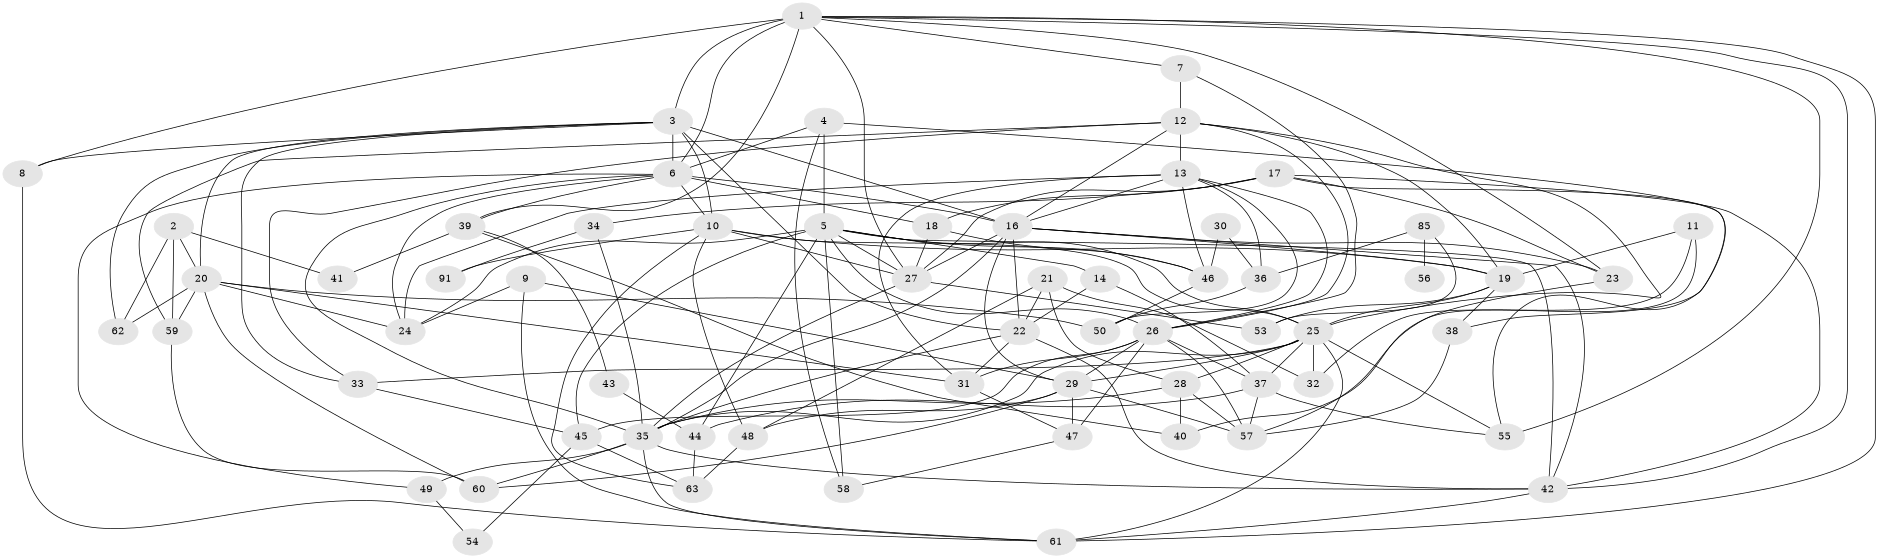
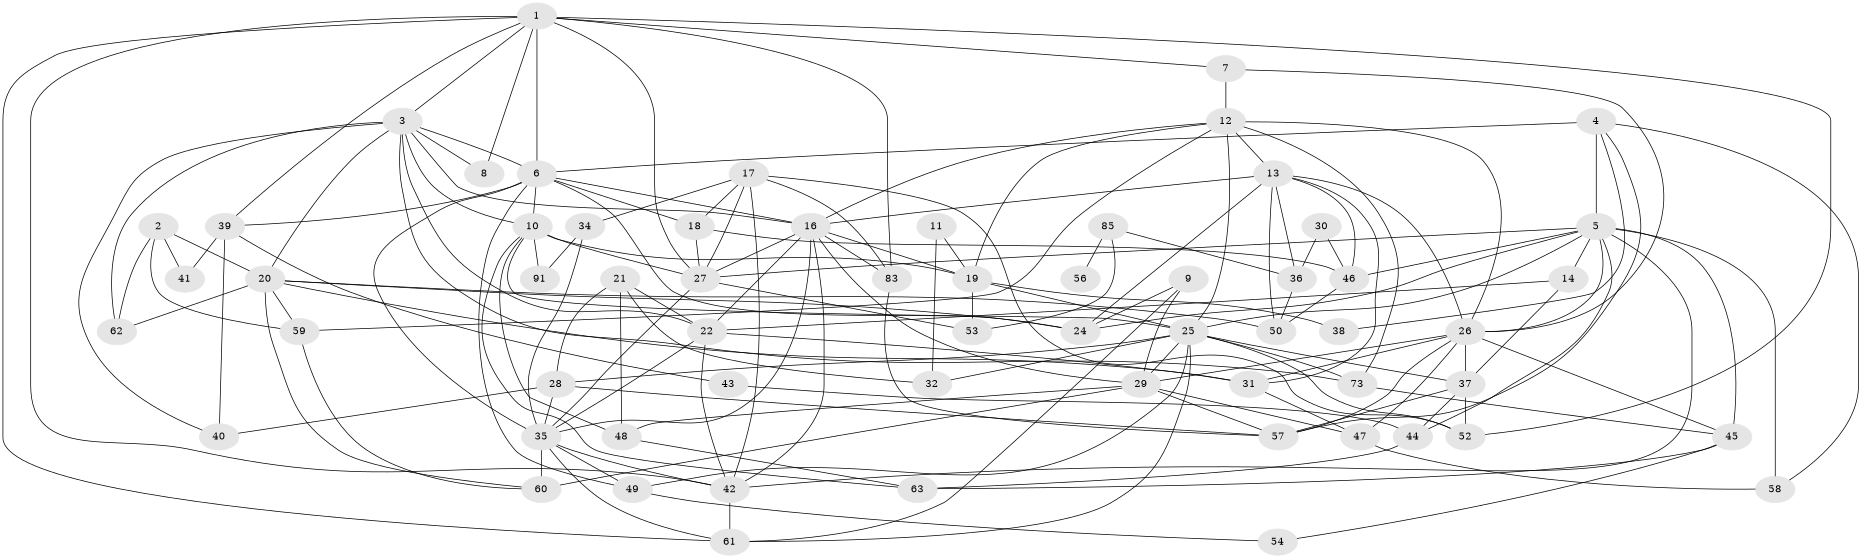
(1613, 279) -> (892, 279)
(1451, 312) -> (118, 208)
(358, 384) -> (1357, 384)
(1016, 398) -> (888, 471)
(1380, 413) -> (1608, 305)
(1505, 437) -> (1465, 437)
(376, 502) -> none
